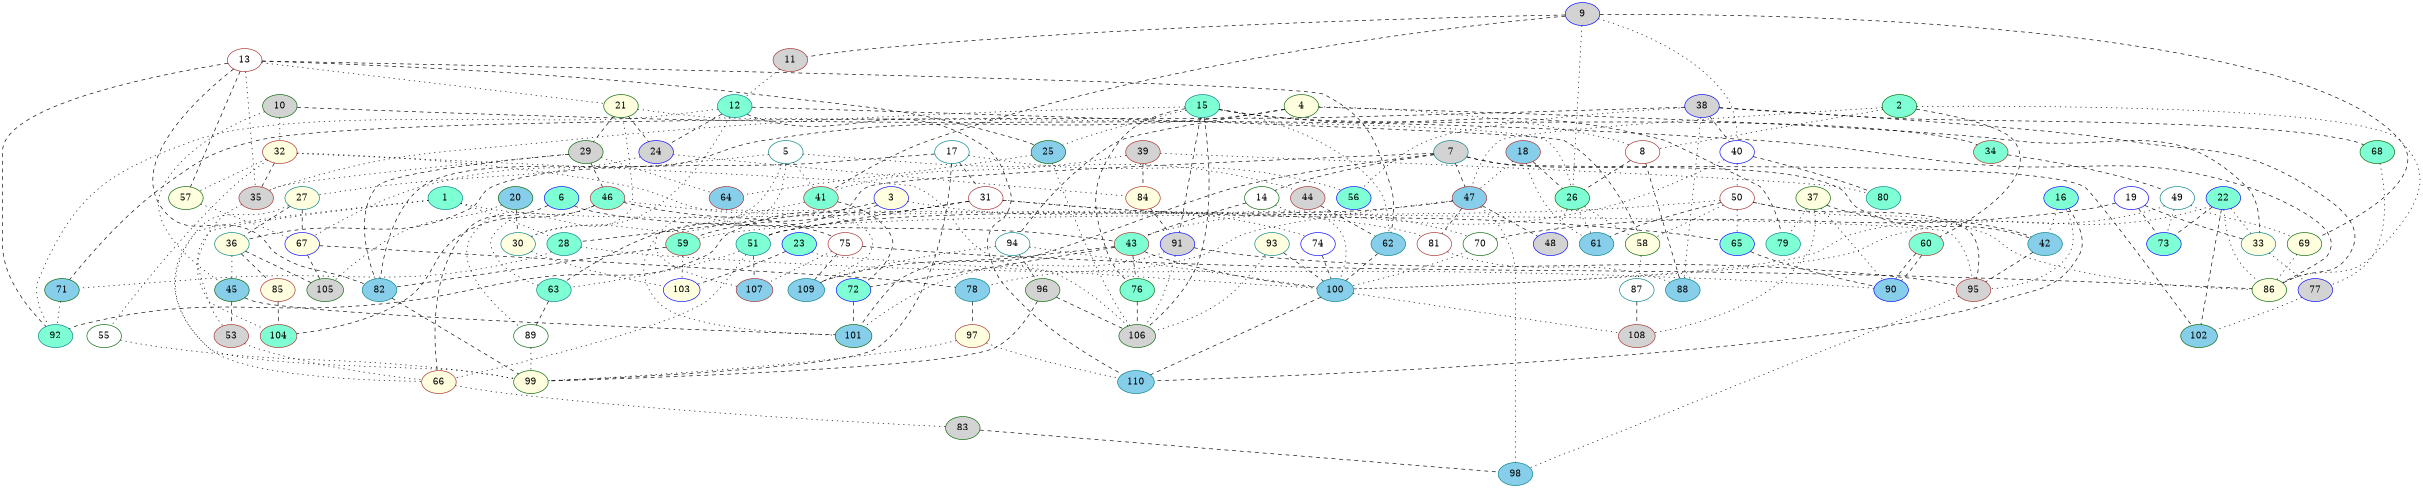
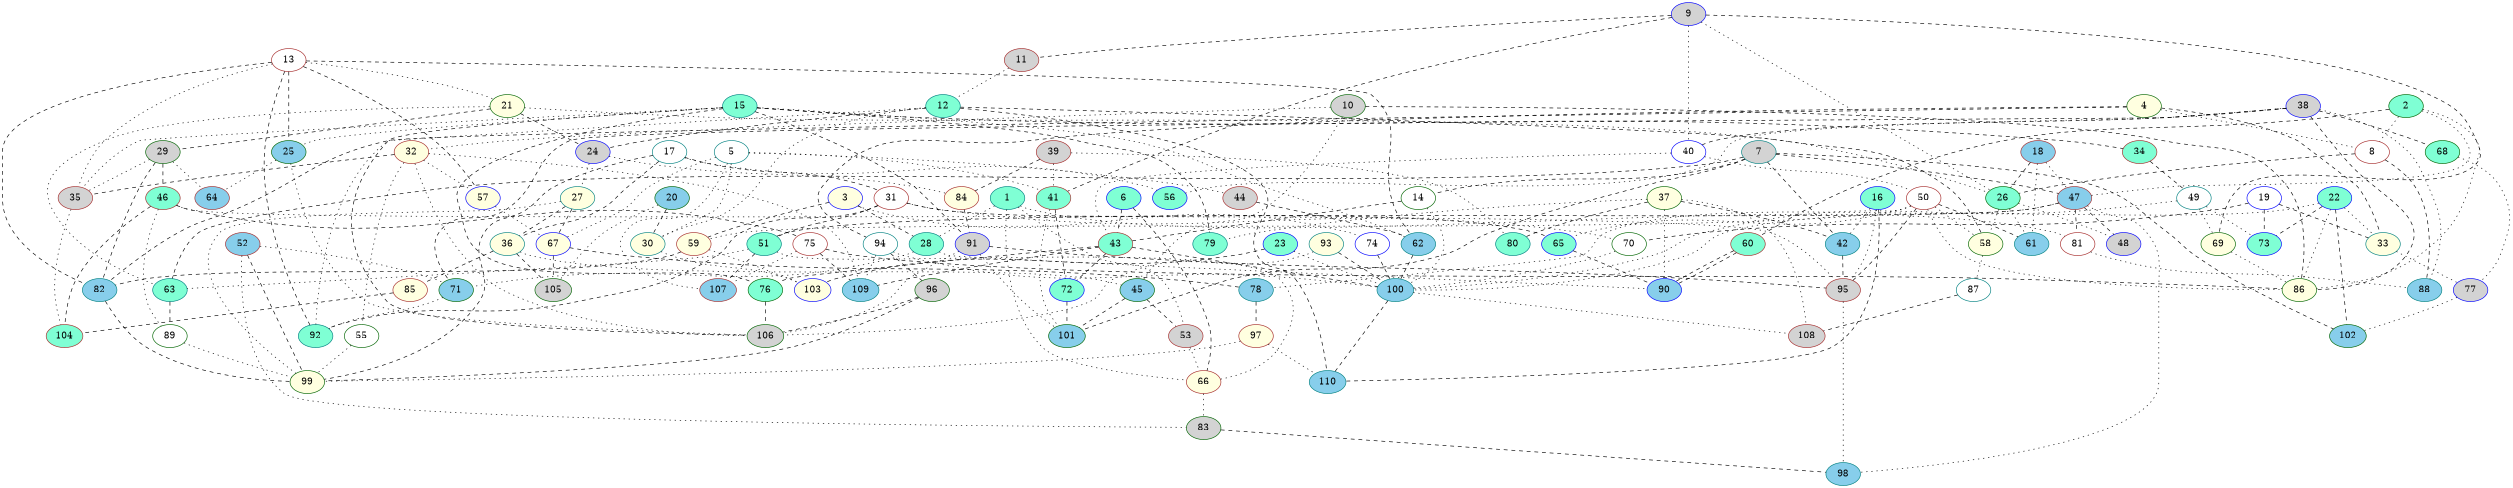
(1812, 172) -> (1608, 211)
(186, 198) -> (483, 198)
none -> (243, 244)
(683, 244) -> (694, 244)
